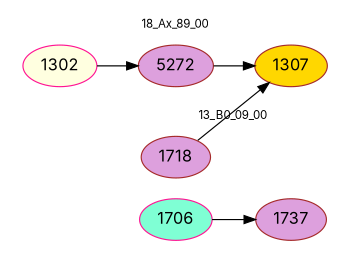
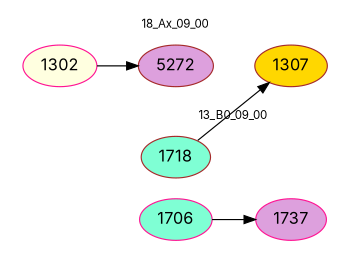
(175, 25) -> (175, 25)
(228, 66) -> none
(176, 157) -> (176, 157)
(291, 220) -> (291, 220)
